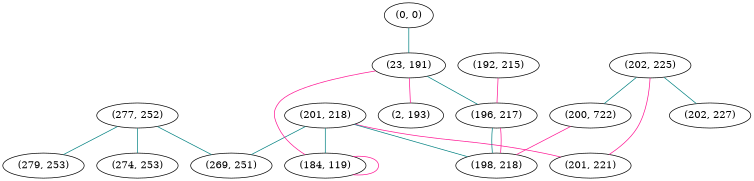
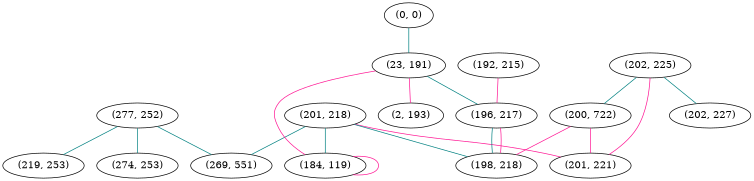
none -> (590, 141)
(43, 166) -> (43, 166)
(231, 166) -> (231, 166)
